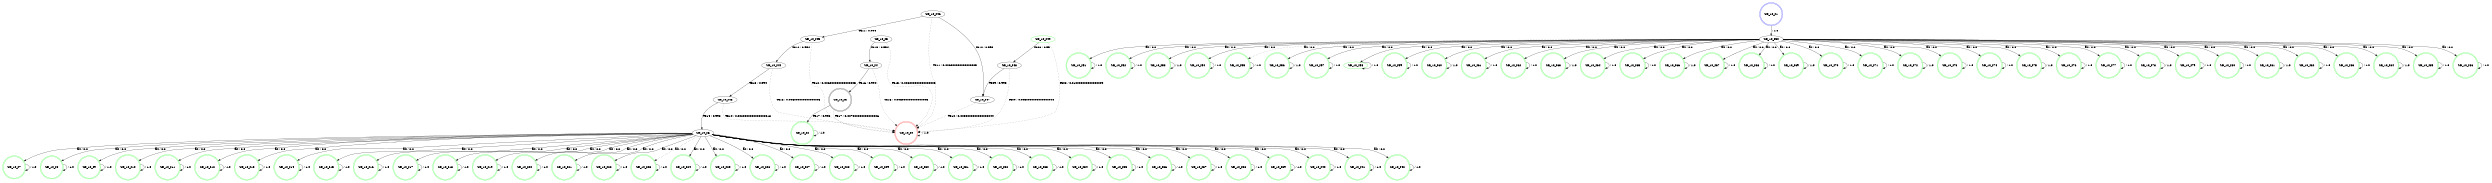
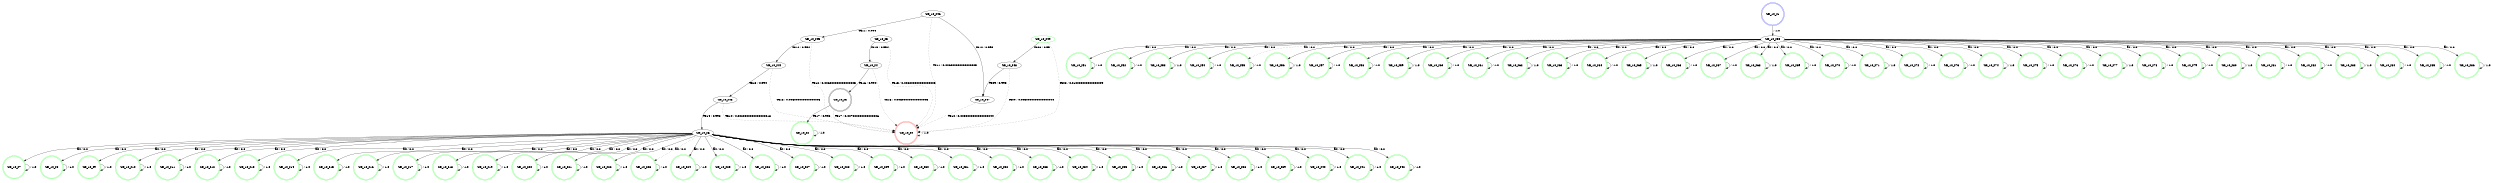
(1356, 65) -> (1356, 65)
